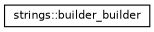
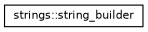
(77, 16) -> (74, 16)
